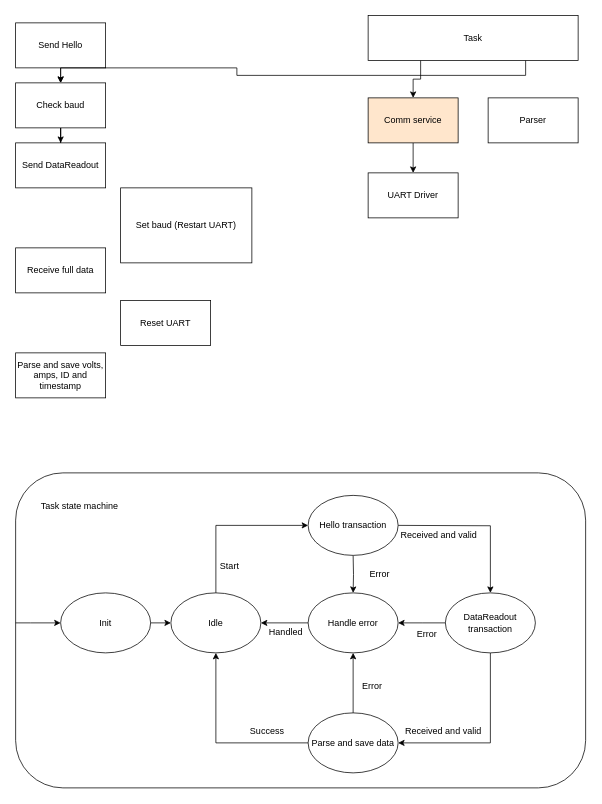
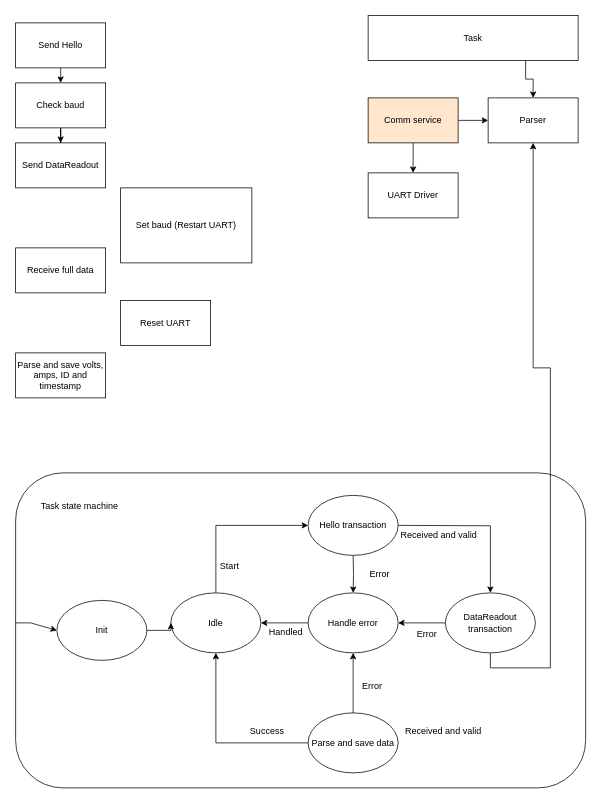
(420, 73) -> none
(313, 75) -> (526, 79)
none -> (470, 120)
(105, 623) -> (102, 630)
(490, 706) -> (550, 519)
